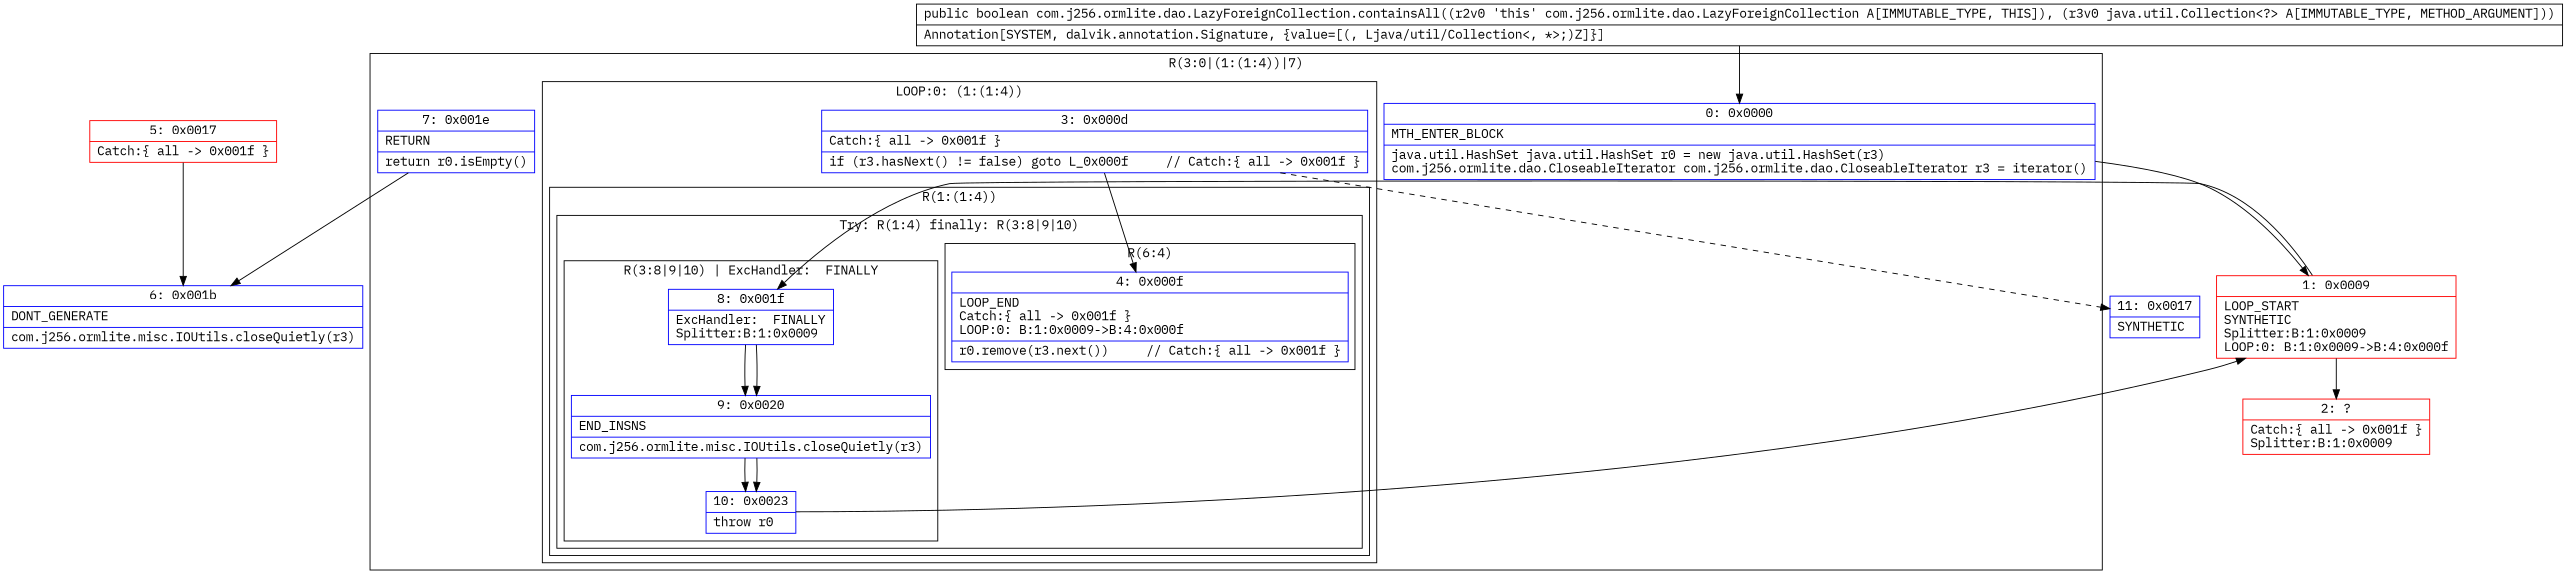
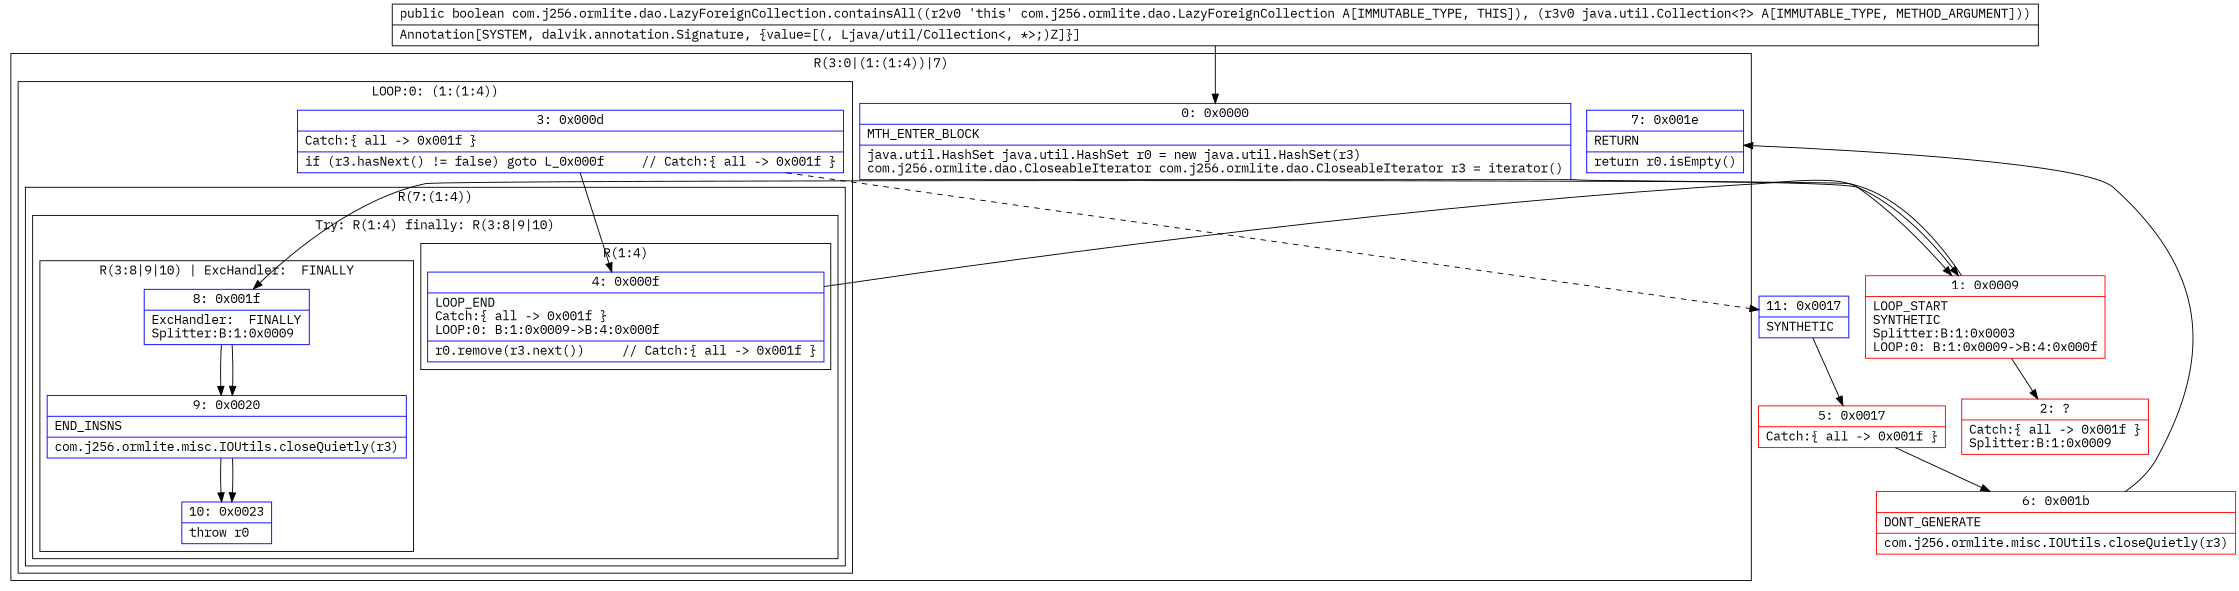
(960, 198) -> (435, 198)
(324, 227) -> (2106, 184)
(1150, 254) -> (626, 254)
(183, 317) -> (2056, 523)
(2295, 334) -> (1944, 334)
none -> (1826, 368)
(1521, 478) -> (1400, 214)
